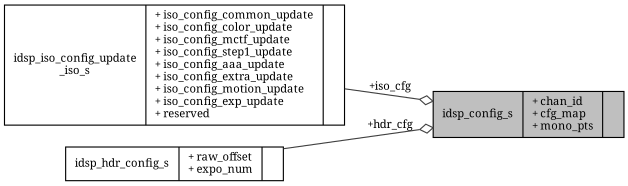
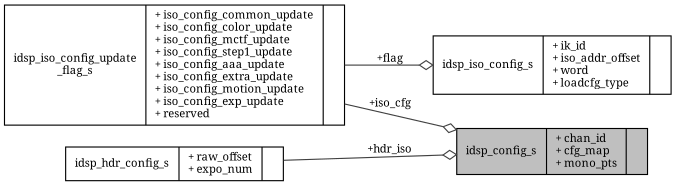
none -> (552, 65)
(75, 71) -> (75, 71)
(389, 125) -> (389, 150)
